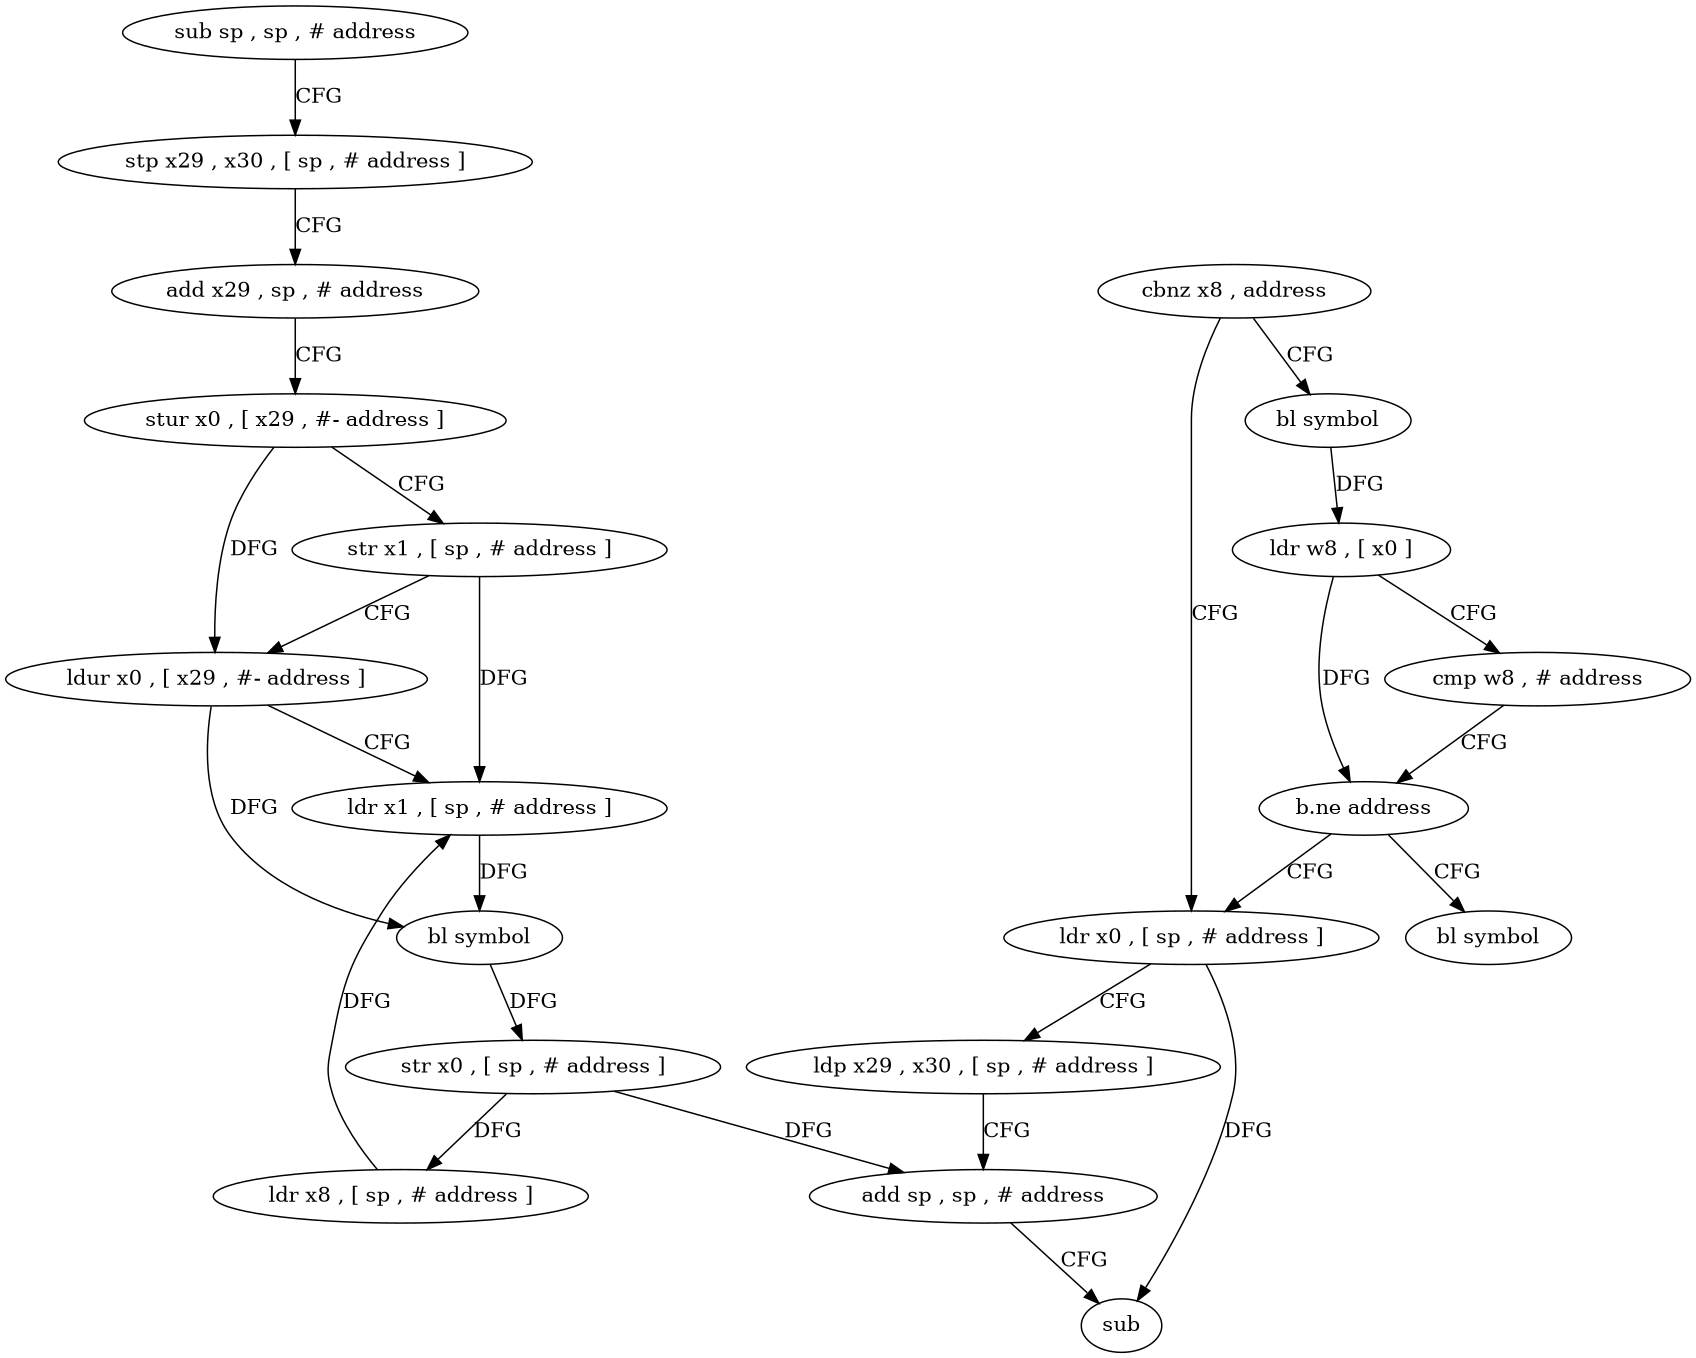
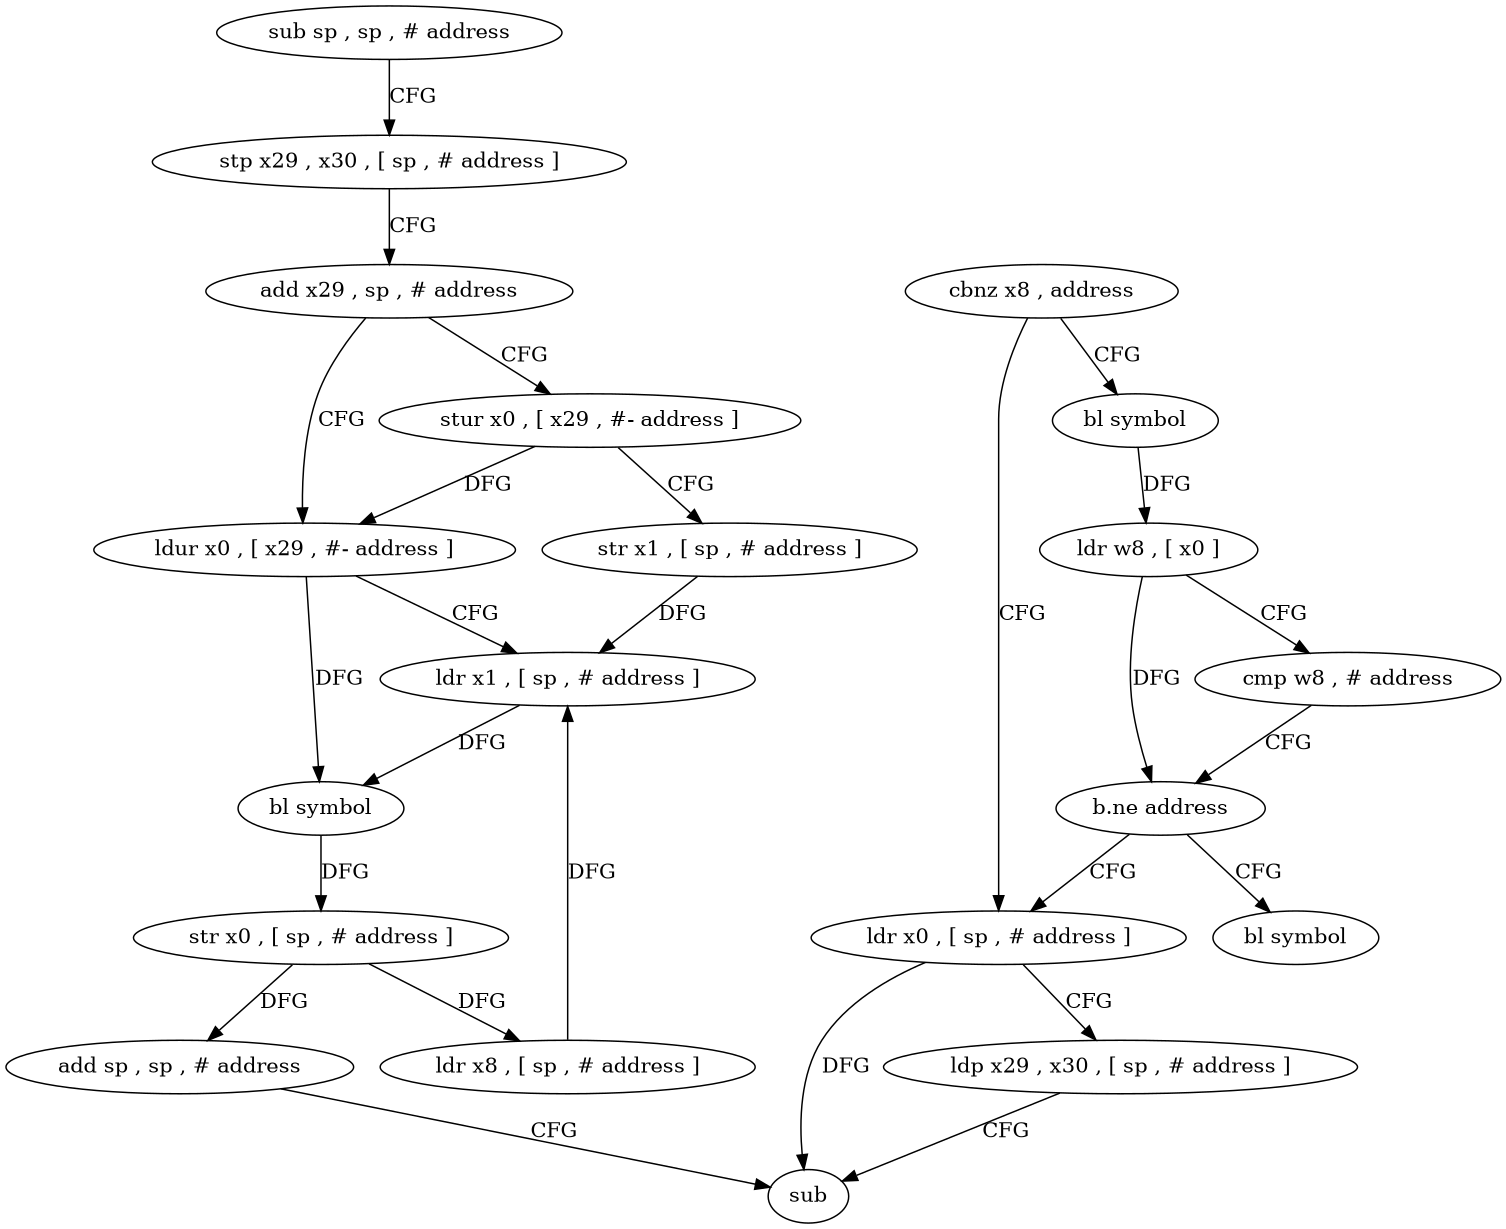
(355, 611) -> (314, 406)
(983, 1124) -> (958, 1134)
